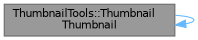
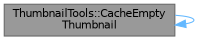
(90, 20) -> (90, 20)
